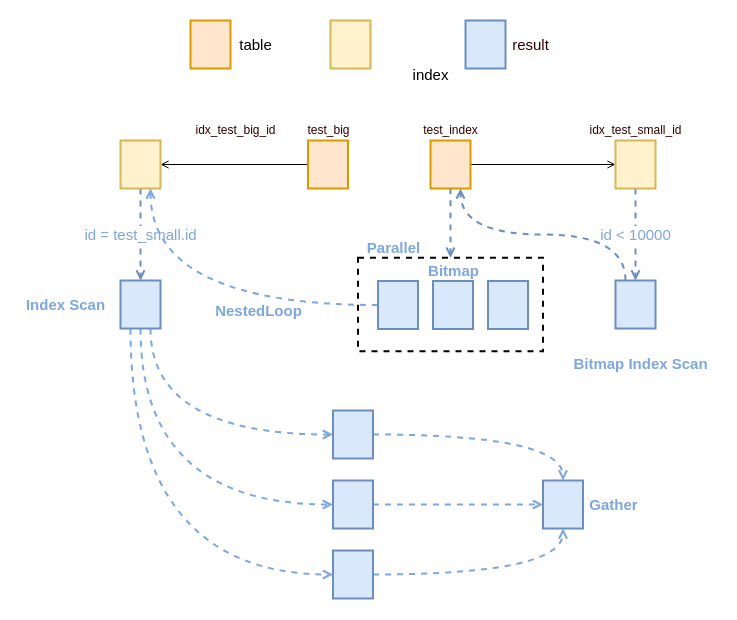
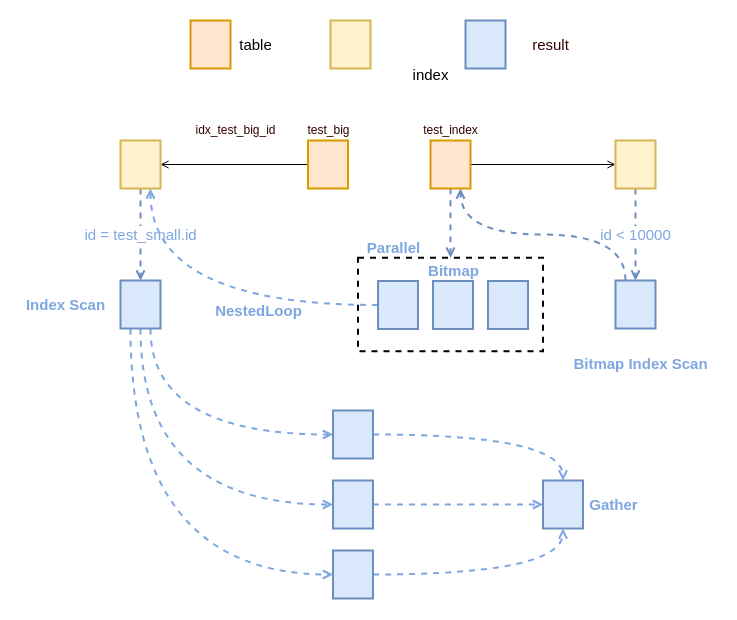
(531, 45) -> (551, 45)
(636, 131) -> none
